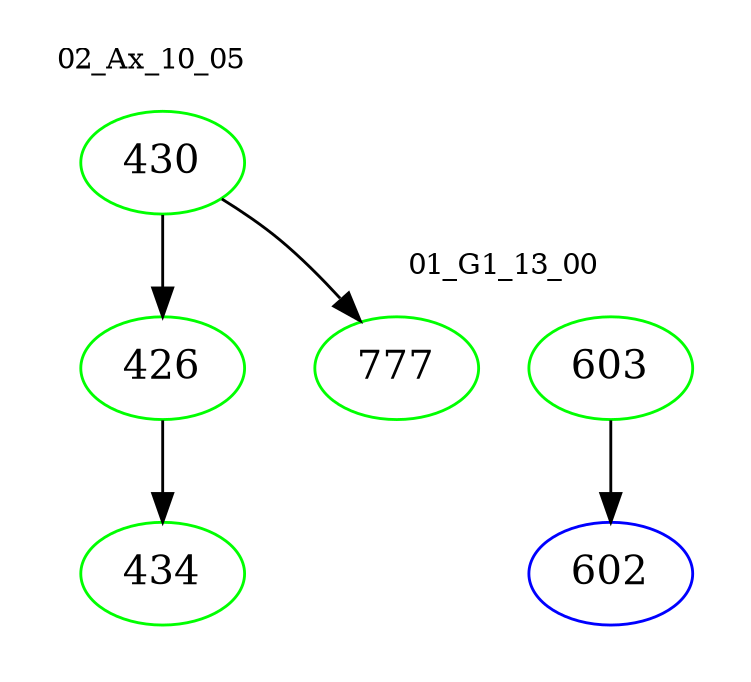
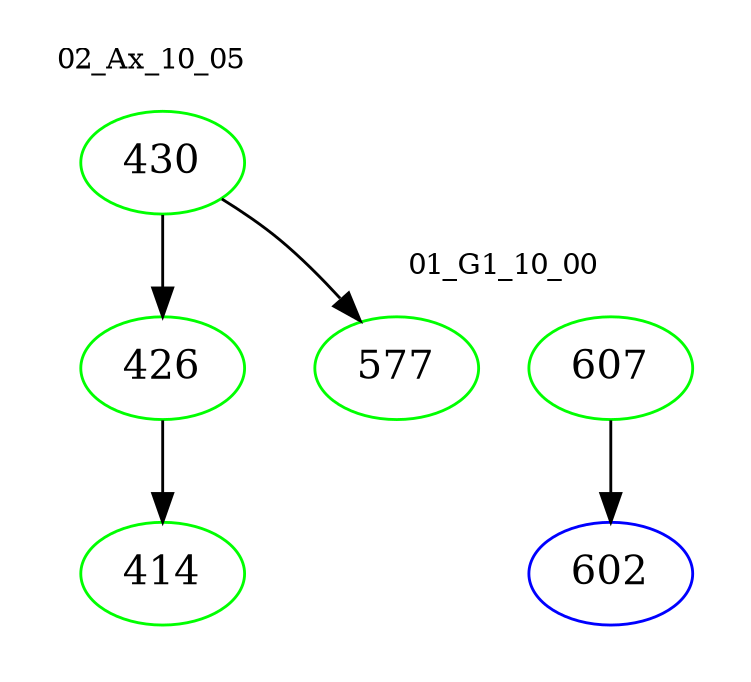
(504, 267) -> (504, 267)
(397, 368) -> (397, 368)
(611, 368) -> (611, 368)
(163, 574) -> (163, 574)
